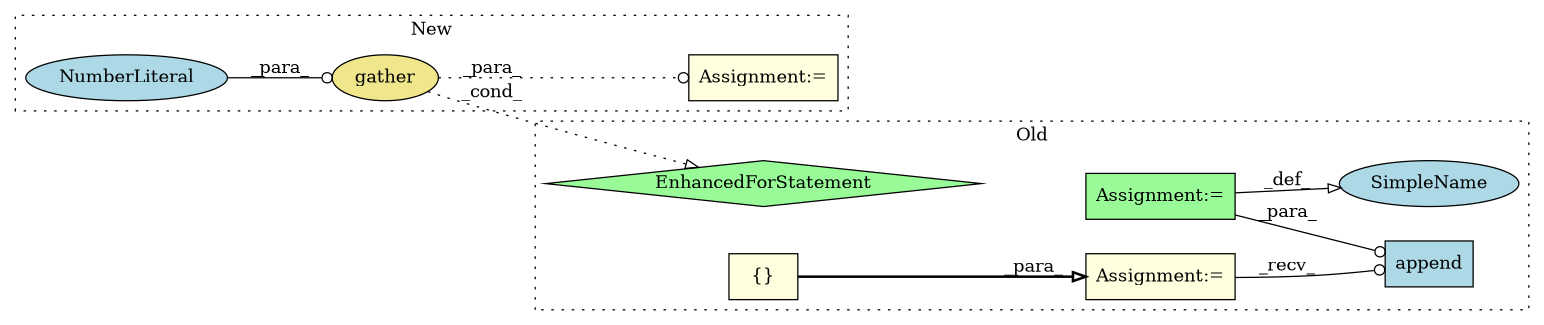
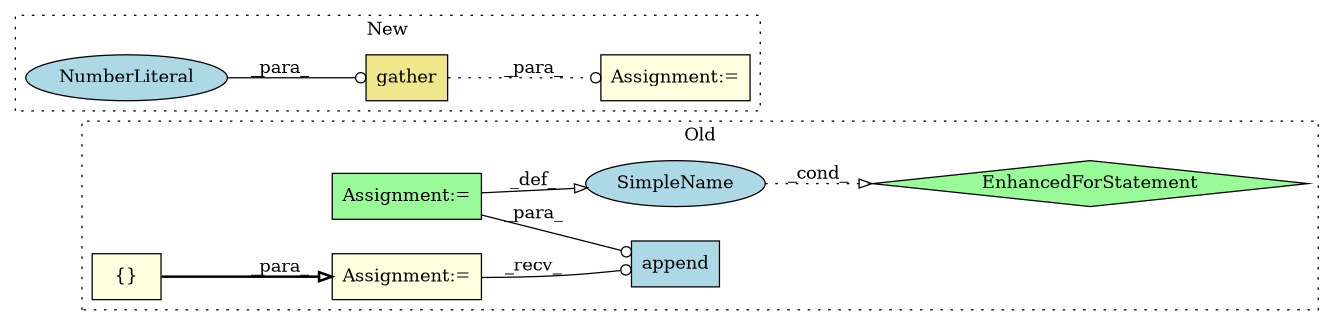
(385, 78) -> (407, 78)
(557, 129) -> (812, 184)
